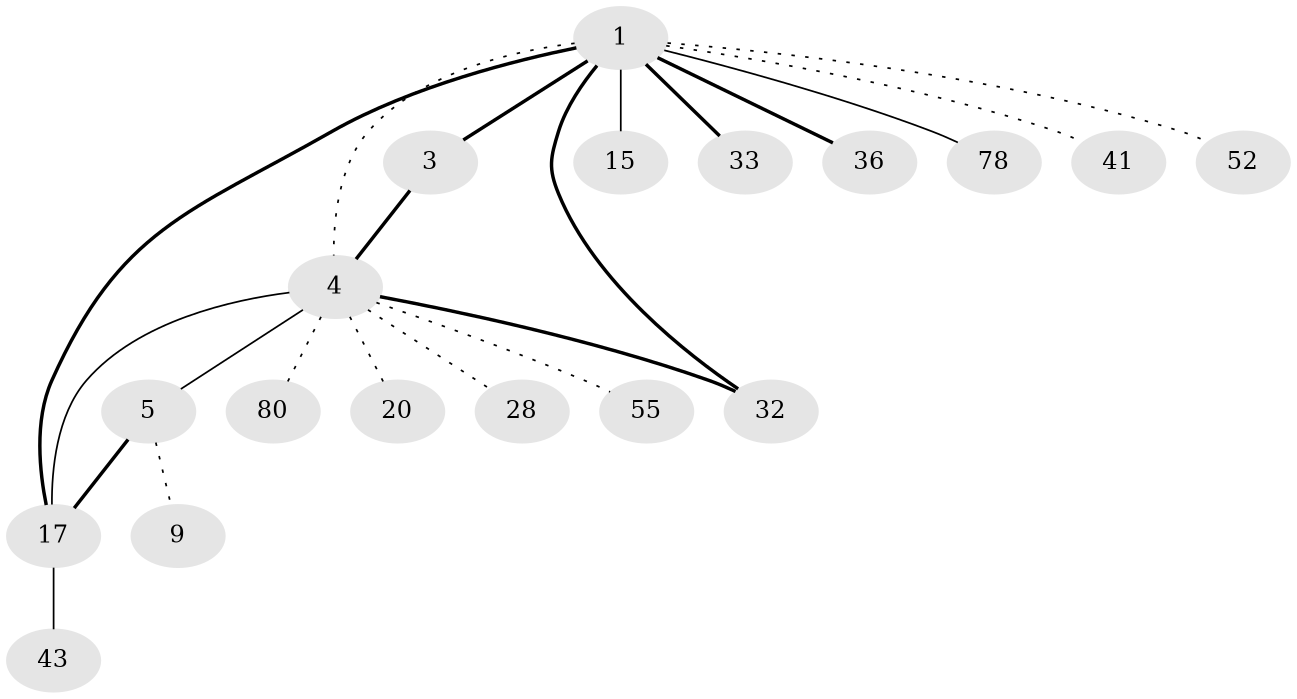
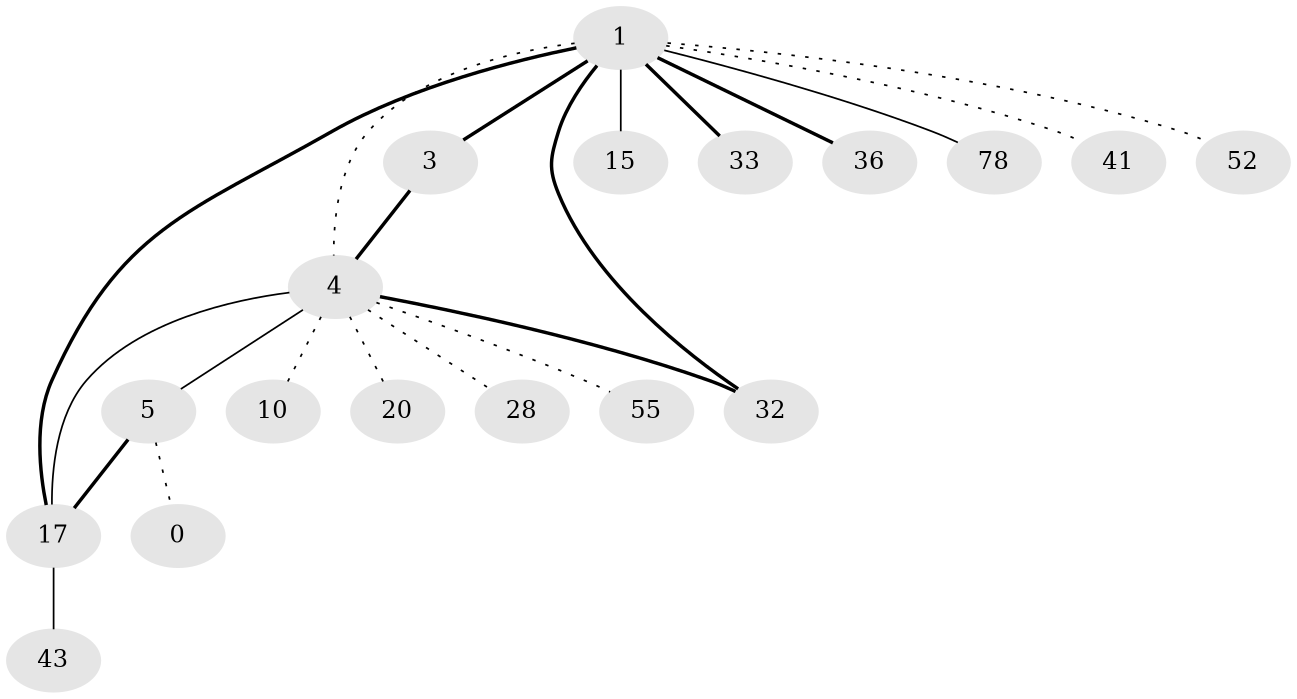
(273, 412) -> (273, 412)
(178, 536) -> (178, 536)
